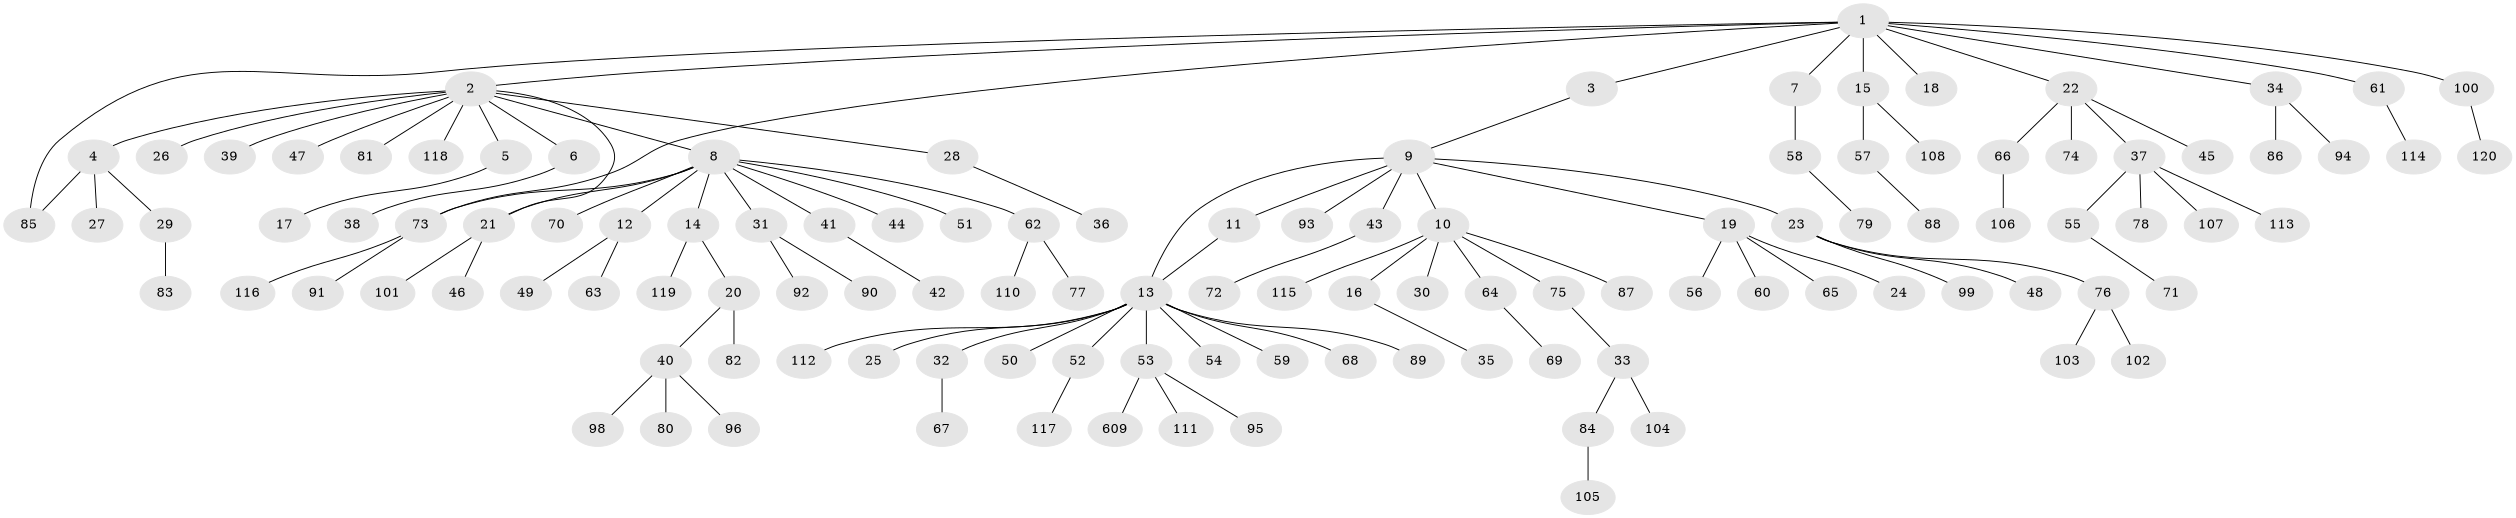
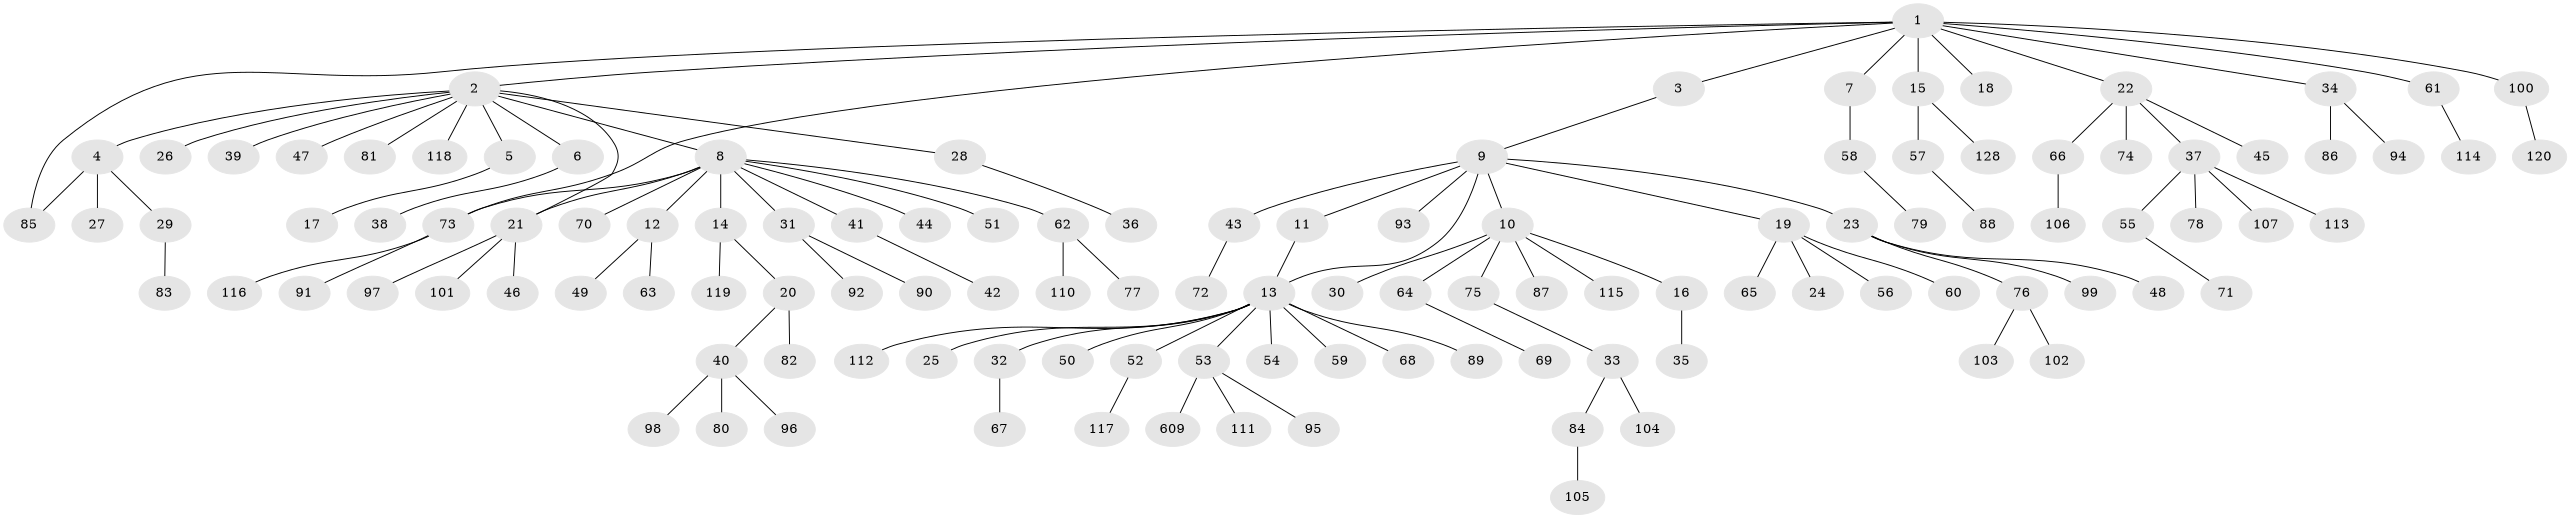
(1933, 157) -> (1988, 157)
none -> (373, 293)
